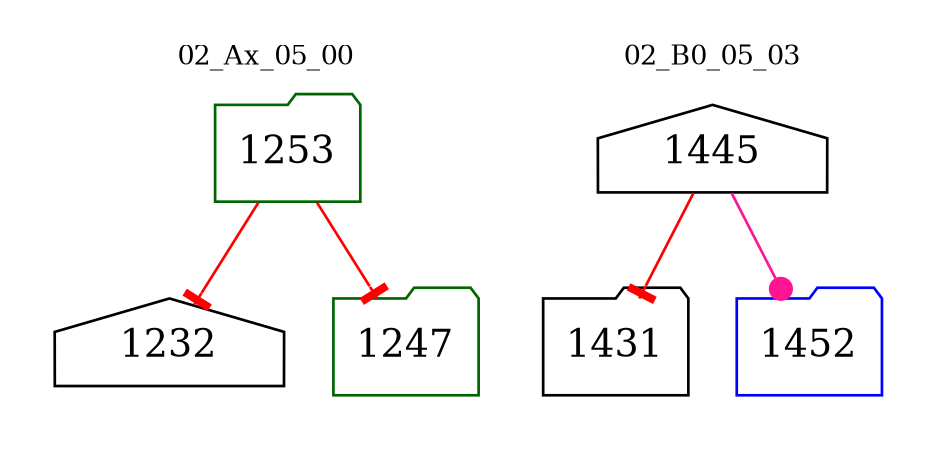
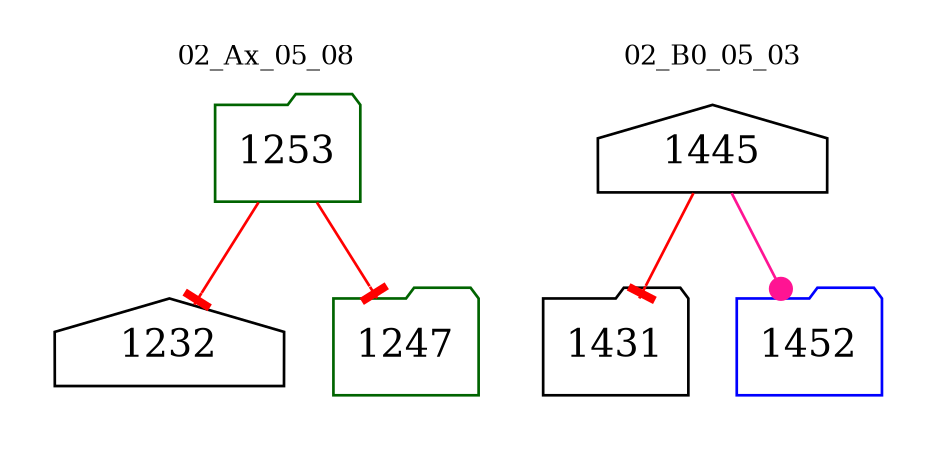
(266, 58) -> (266, 58)
